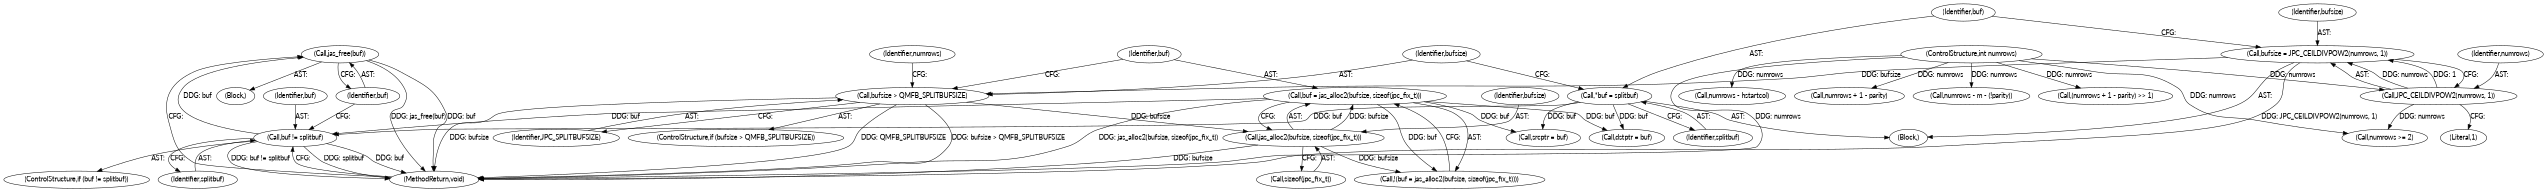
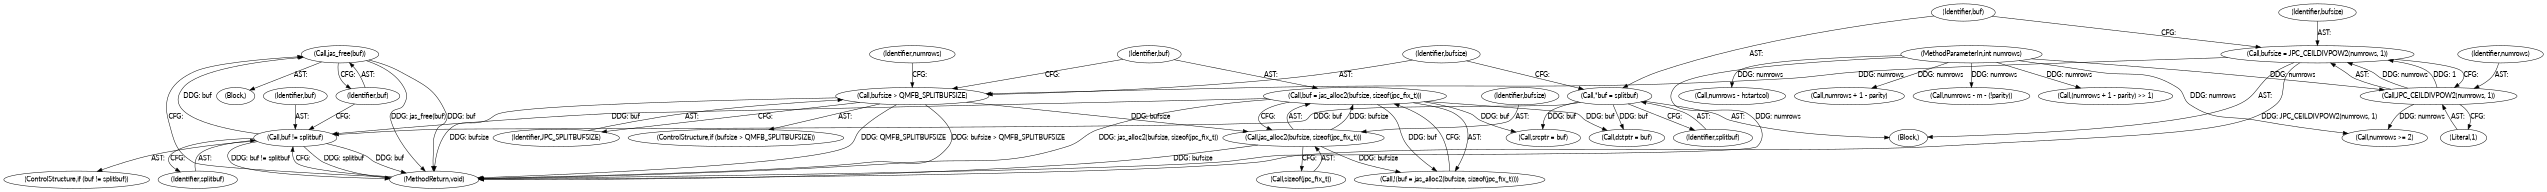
(1971, 54) -> (1971, 54)
(1881, 75) -> (1881, 75)
none -> (2450, 120)
